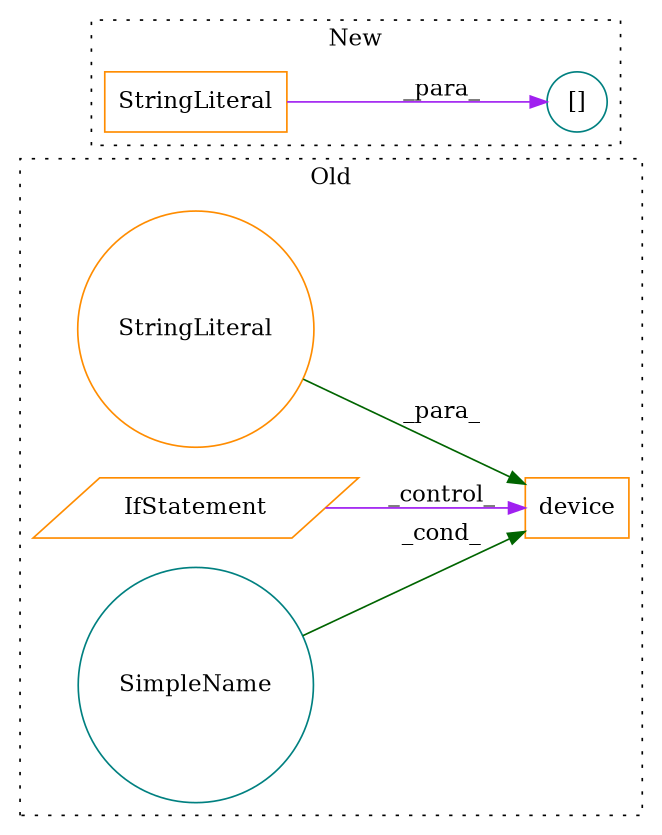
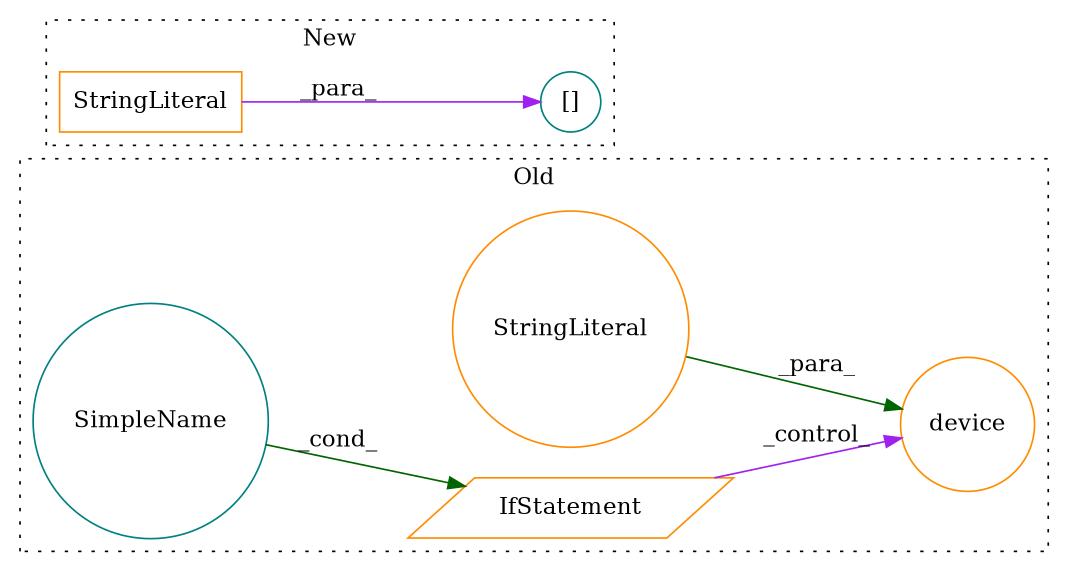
(577, 508) -> (968, 424)
(406, 587) -> (357, 464)
